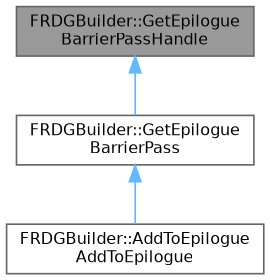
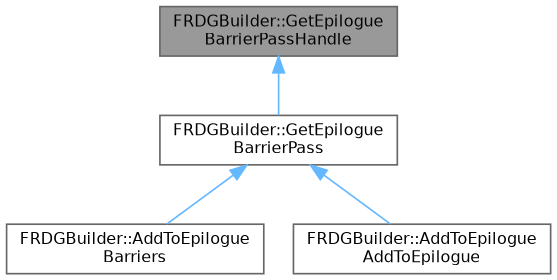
none -> (135, 249)
